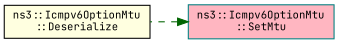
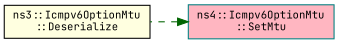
(261, 22) -> (261, 22)
